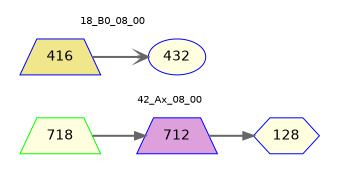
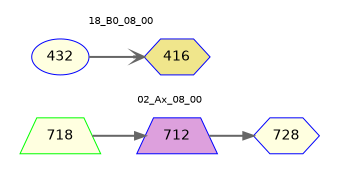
(60, 57) -> (177, 57)
(115, 57) -> (112, 57)
(170, 100) -> (170, 100)
(286, 136) -> (286, 136)
